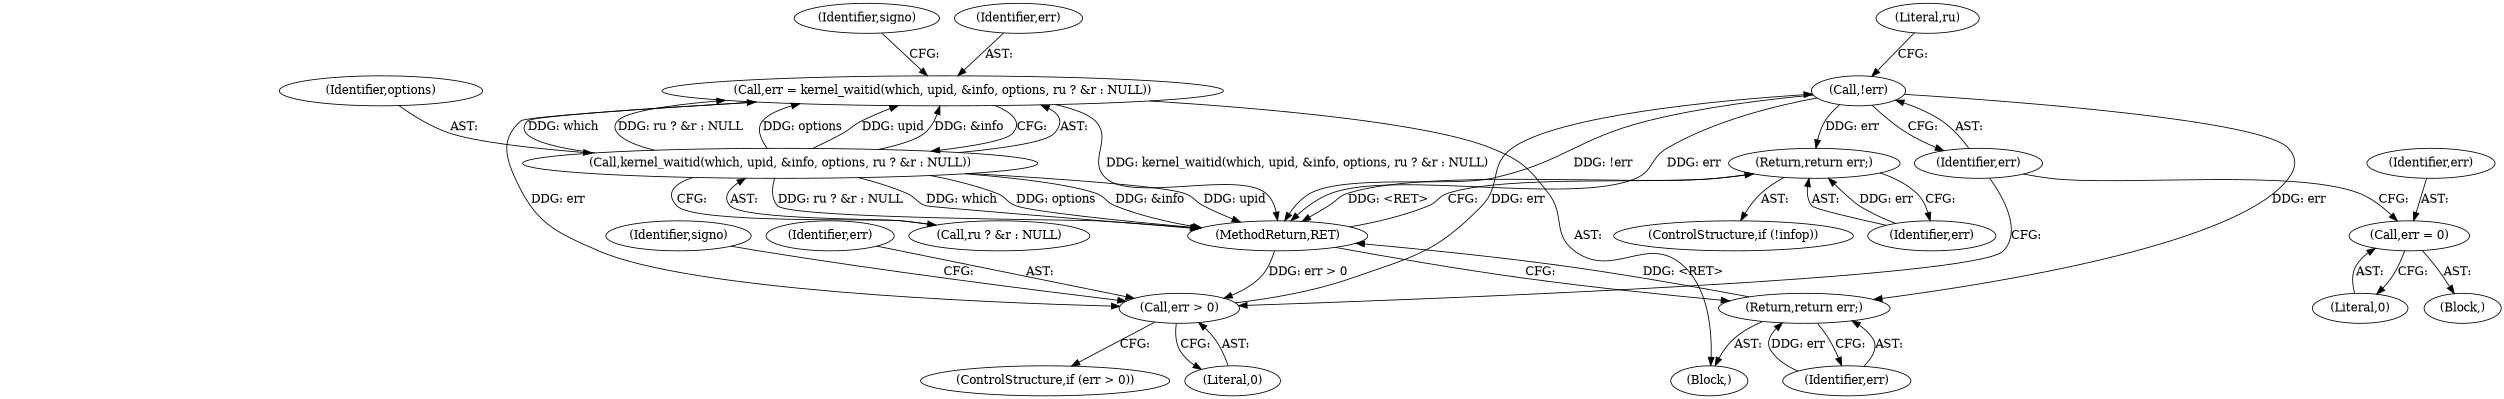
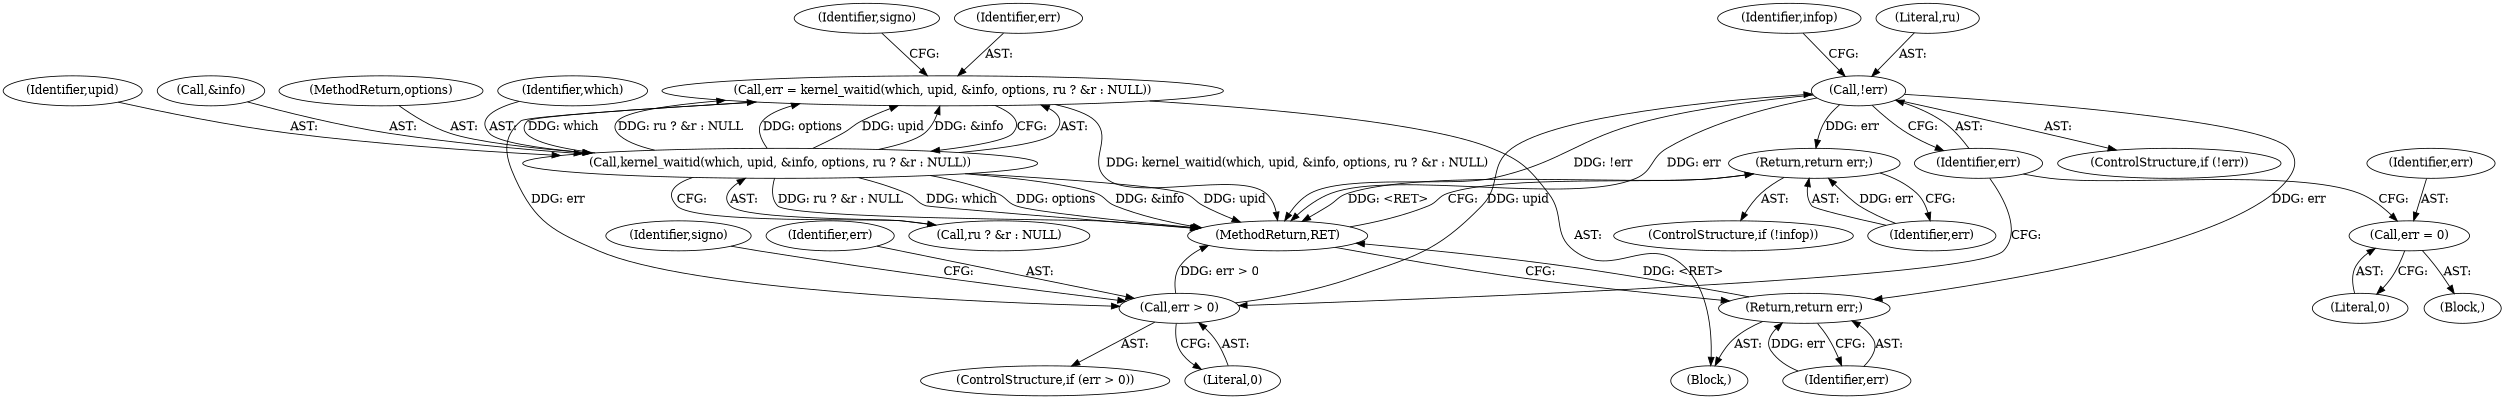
none -> (1789, 18)
(1915, 55) -> (1915, 55)
none -> (73, 91)
none -> (211, 91)
(381, 91) -> (381, 91)
none -> (573, 91)
none -> (2169, 163)
(1518, 200) -> (1518, 200)
(1259, 279) -> (1180, 267)
(1137, 345) -> (1137, 345)
